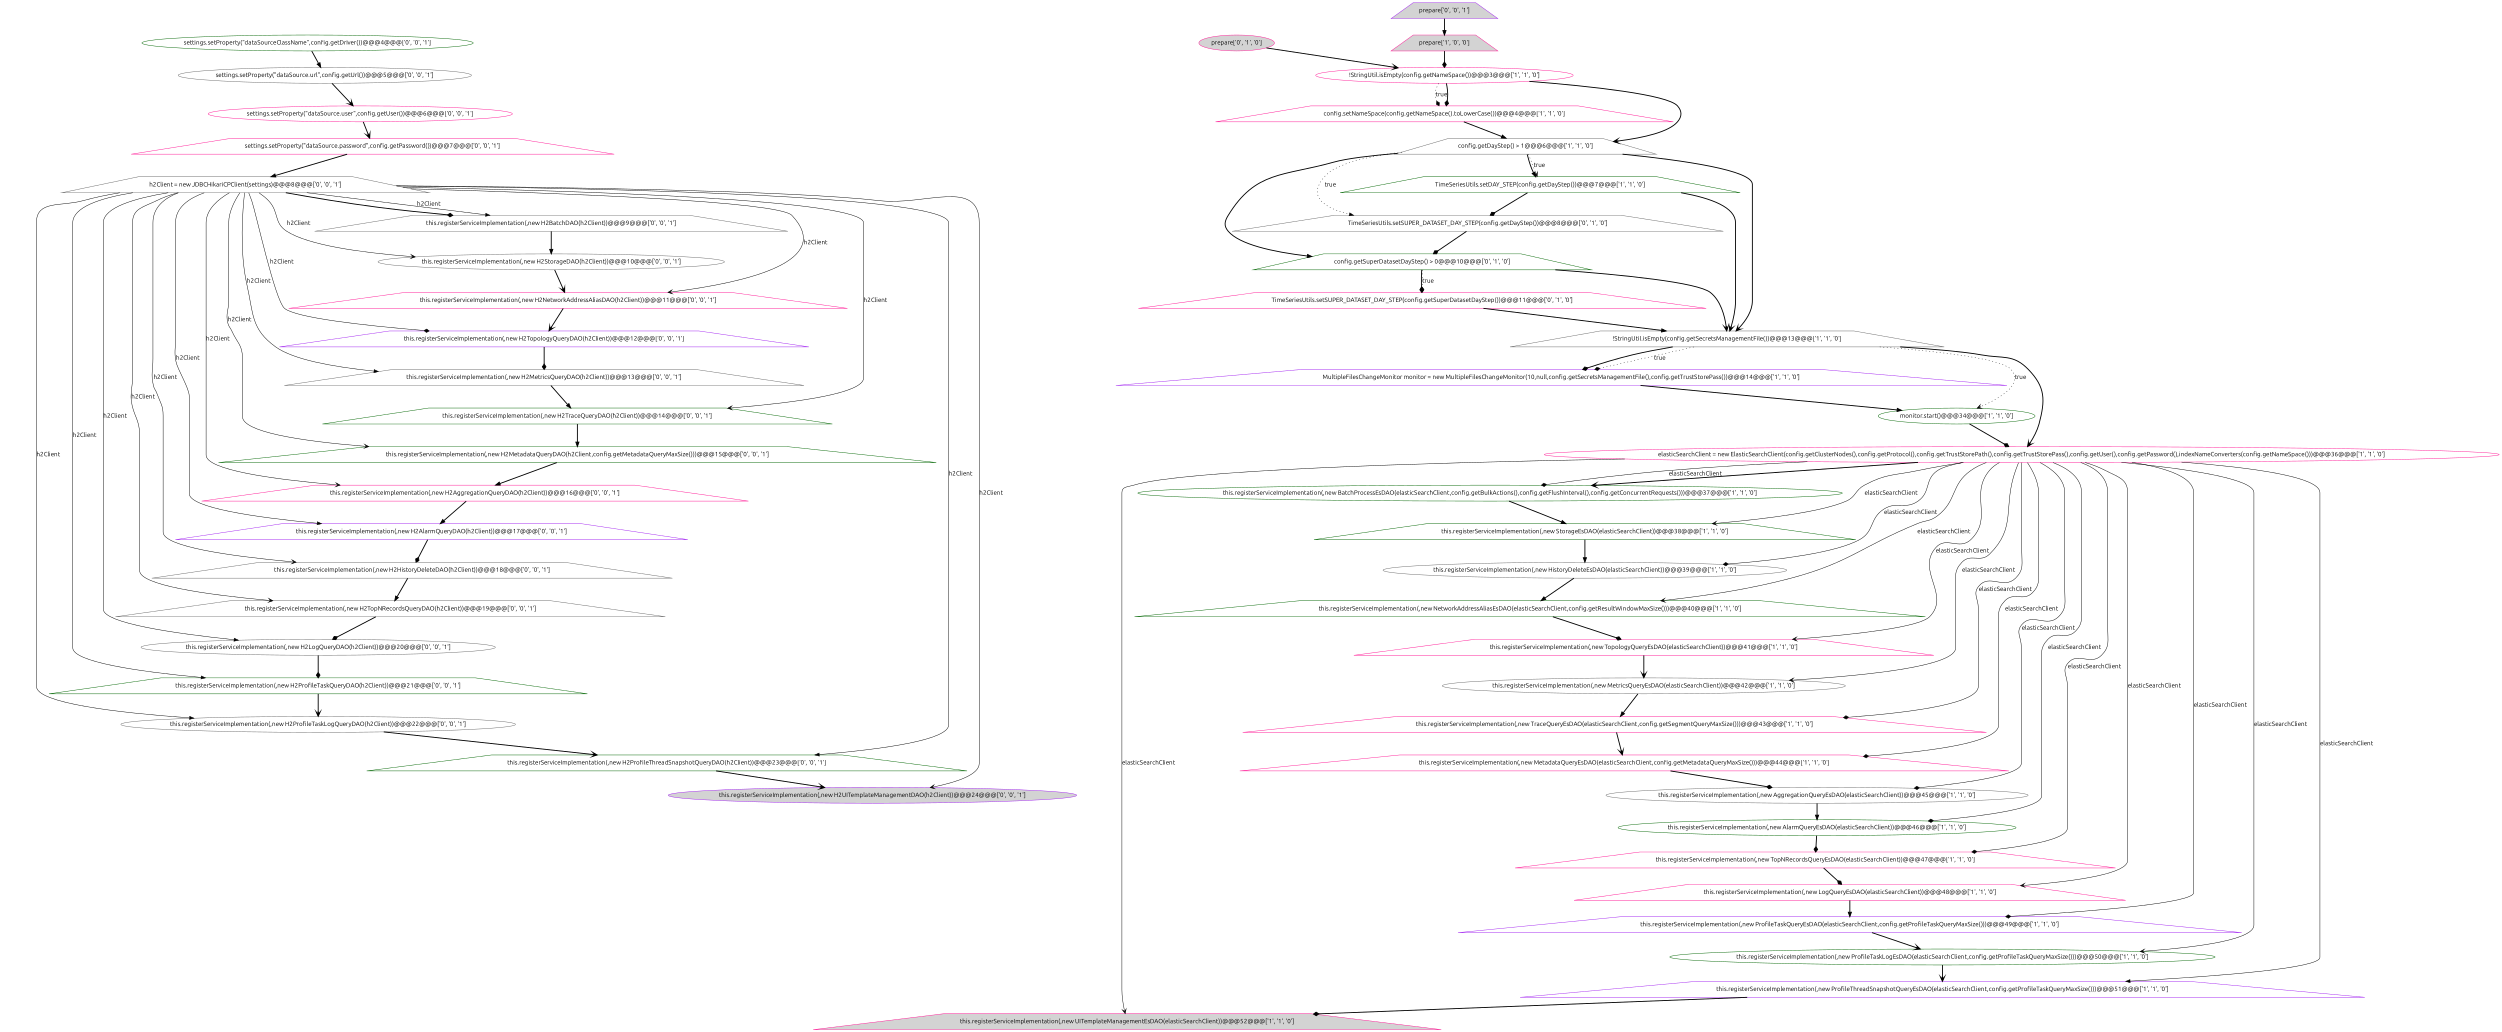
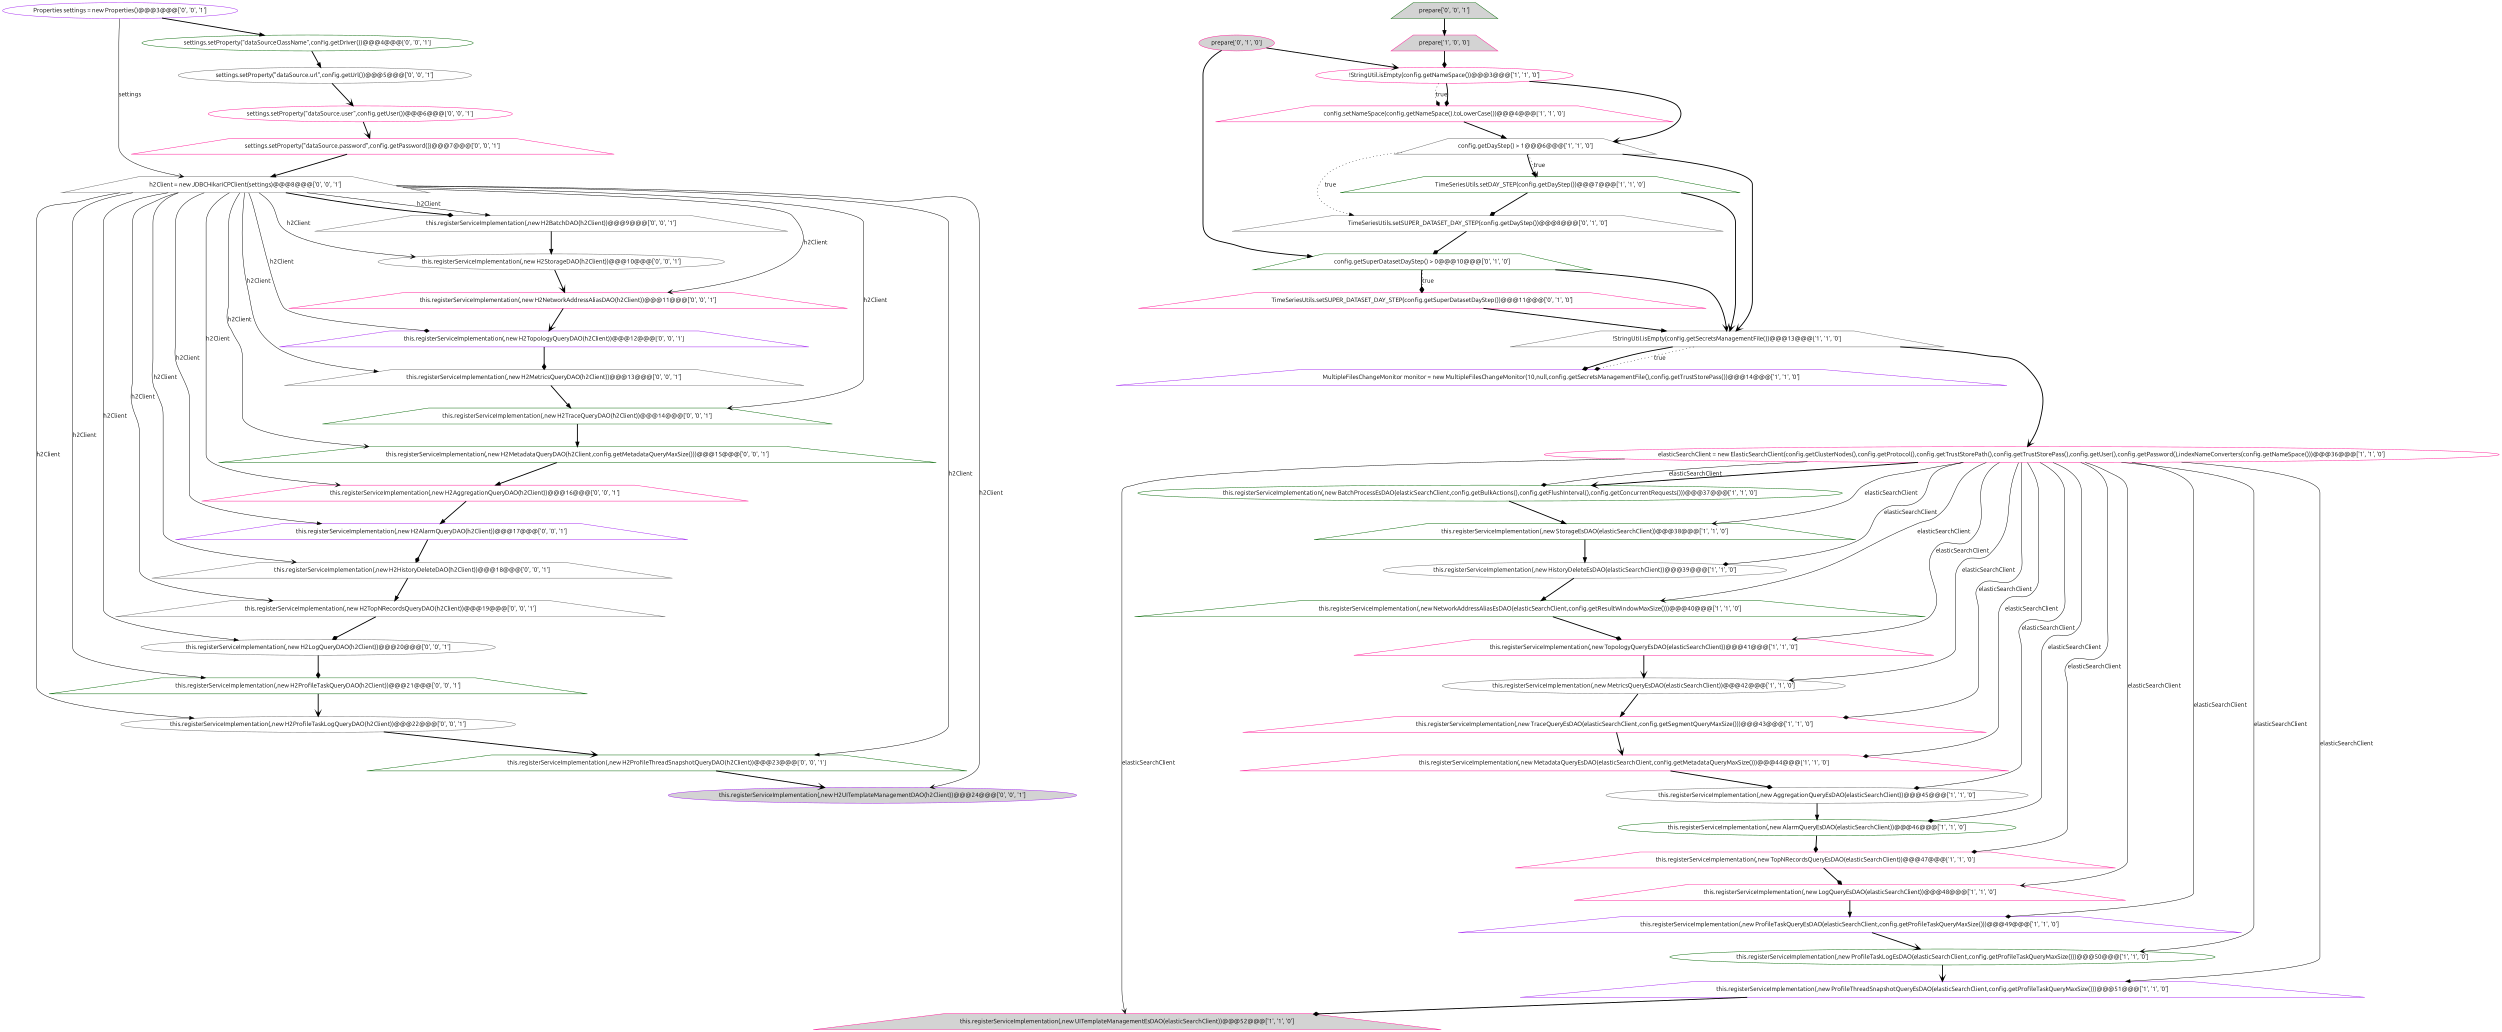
none -> (120, 11)
(1444, 11) -> (1444, 11)
(1257, 185) -> (1203, 191)
(1957, 416) -> none
